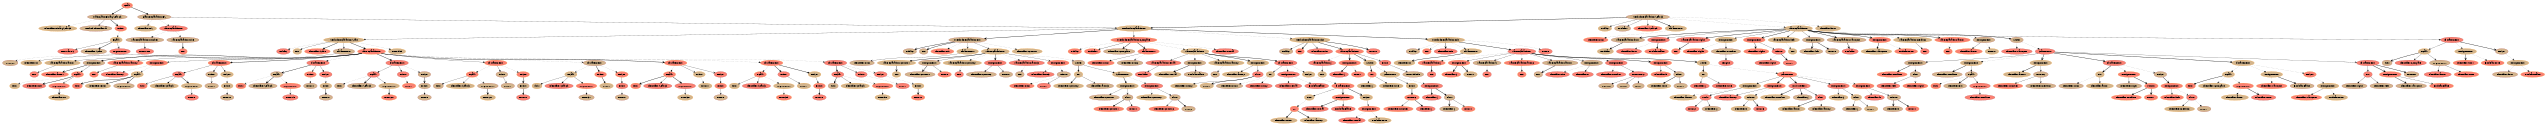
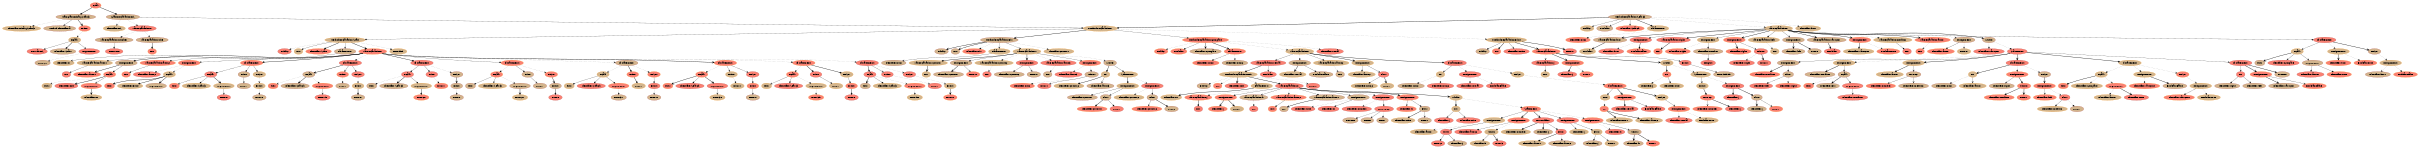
(1288, 34) -> (1254, 68)
